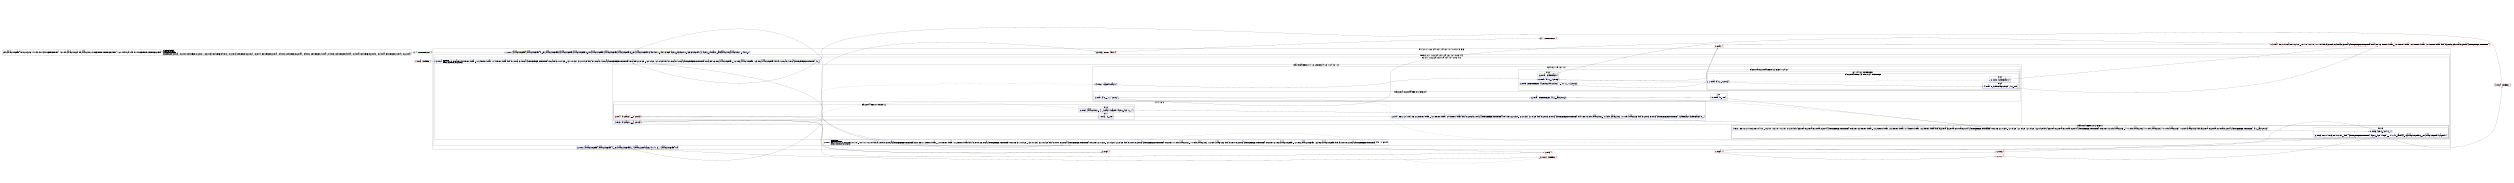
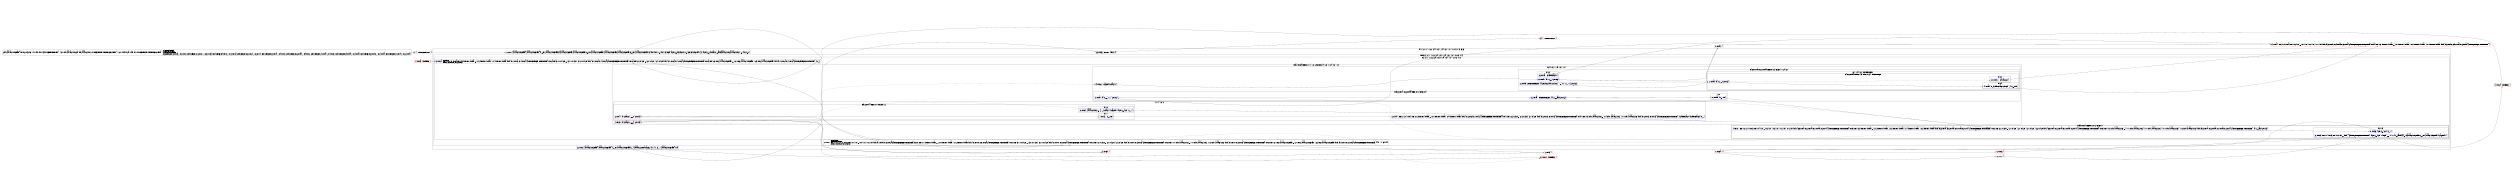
(2004, 80) -> (2004, 80)
